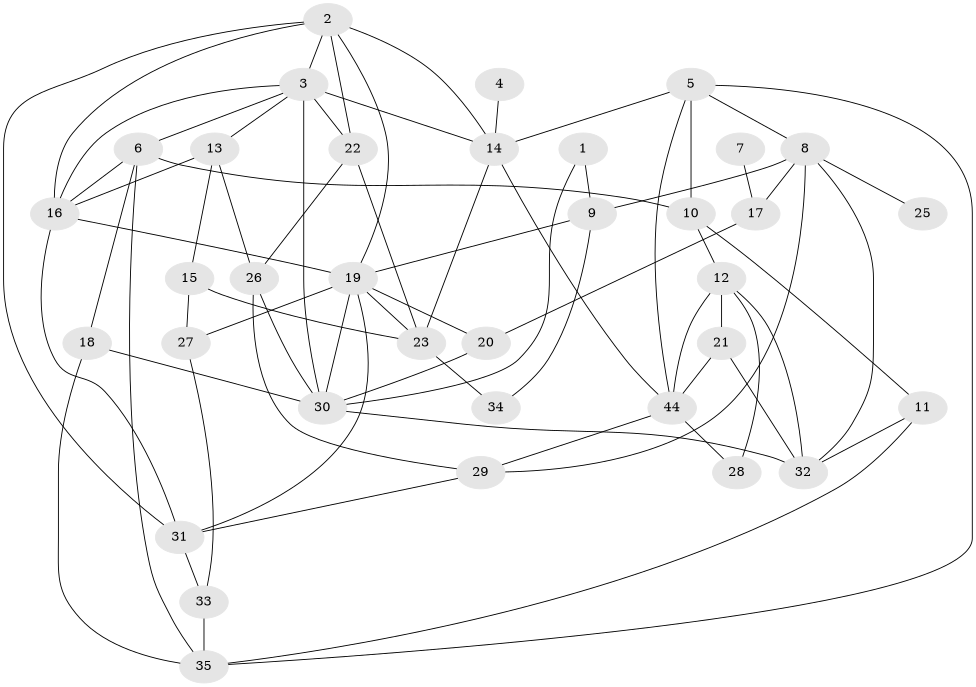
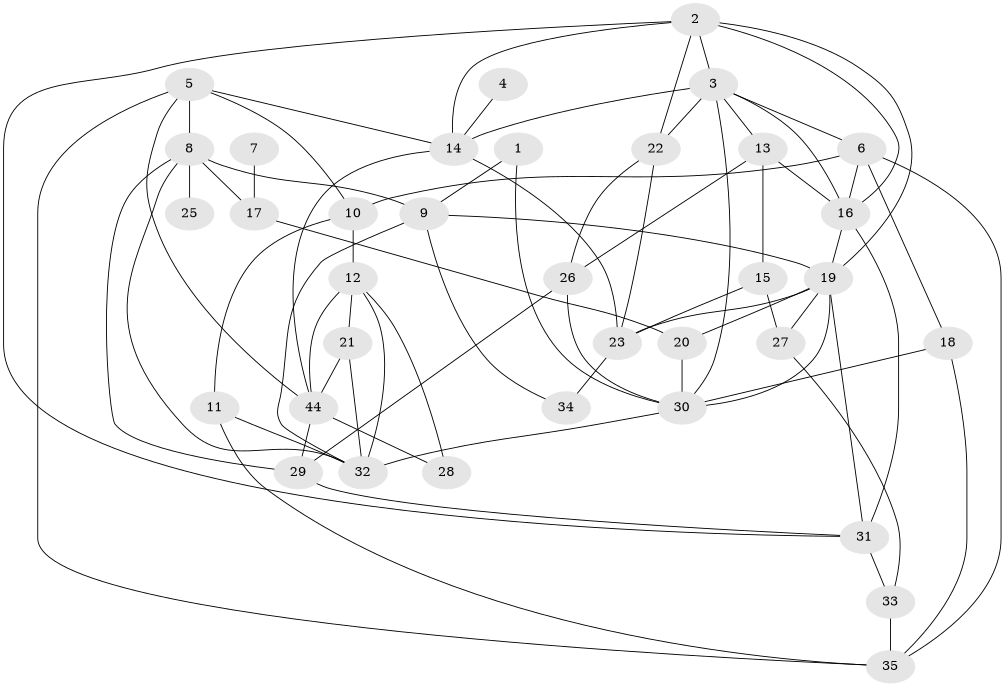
none -> (288, 330)
